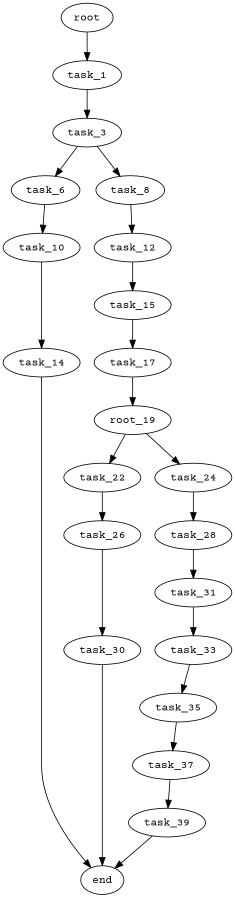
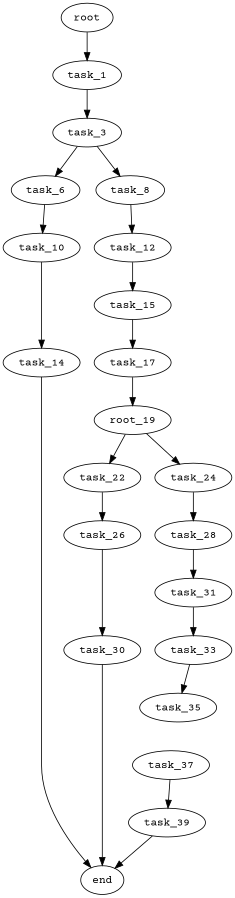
(175, 732) -> none
